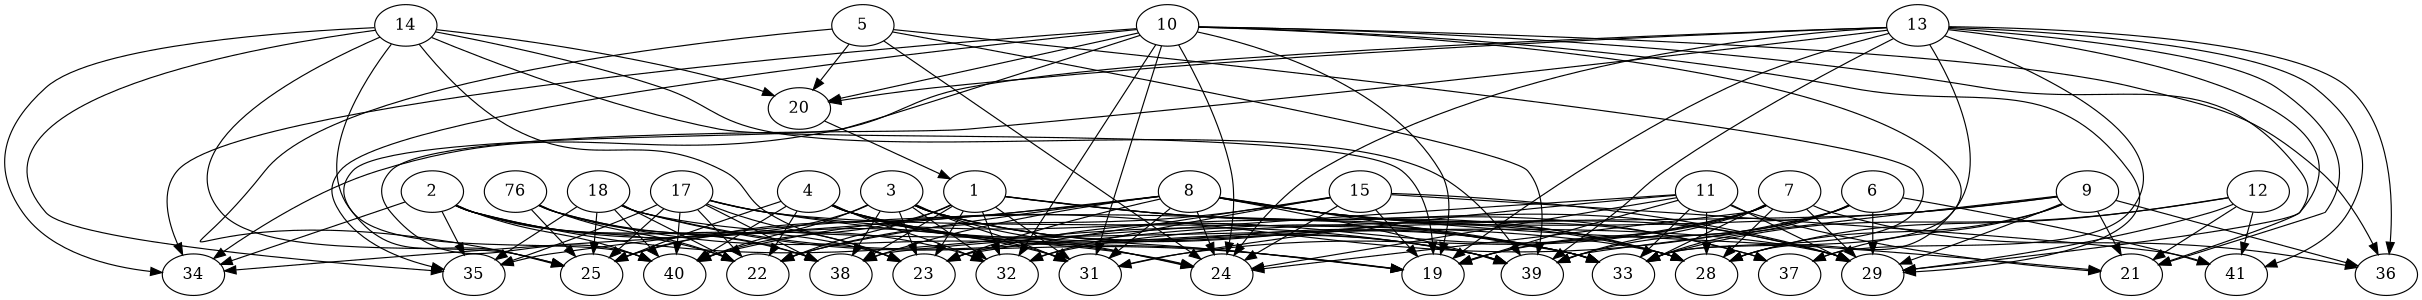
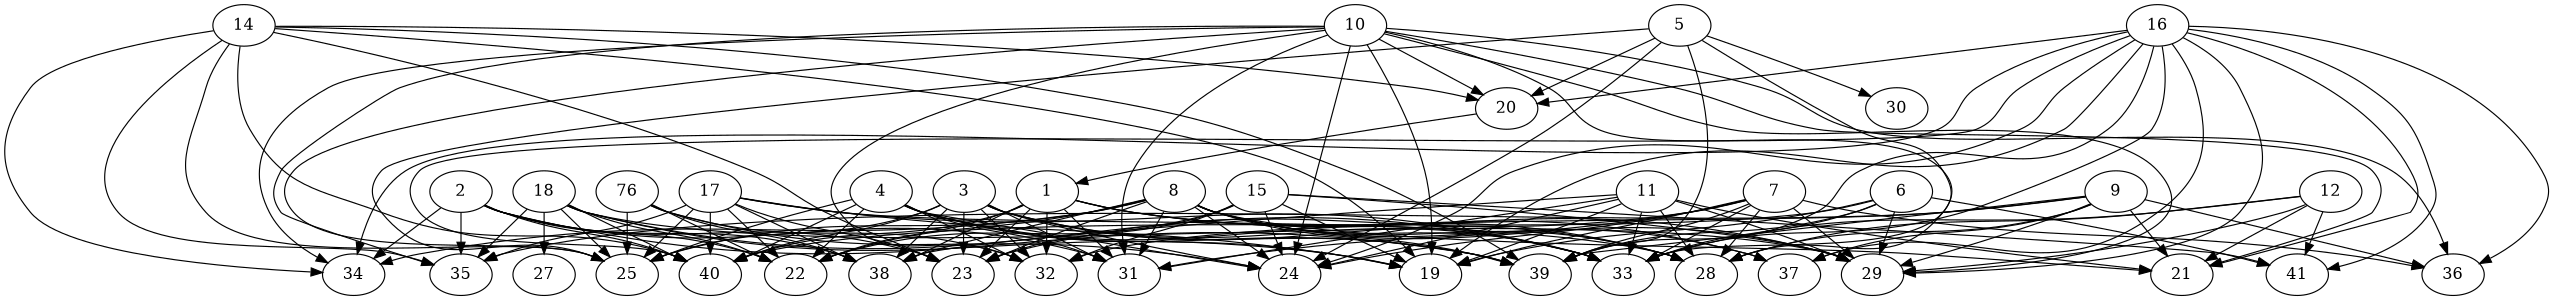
(1918, 25) -> (2158, 25)
none -> (1897, 108)
none -> (544, 275)
